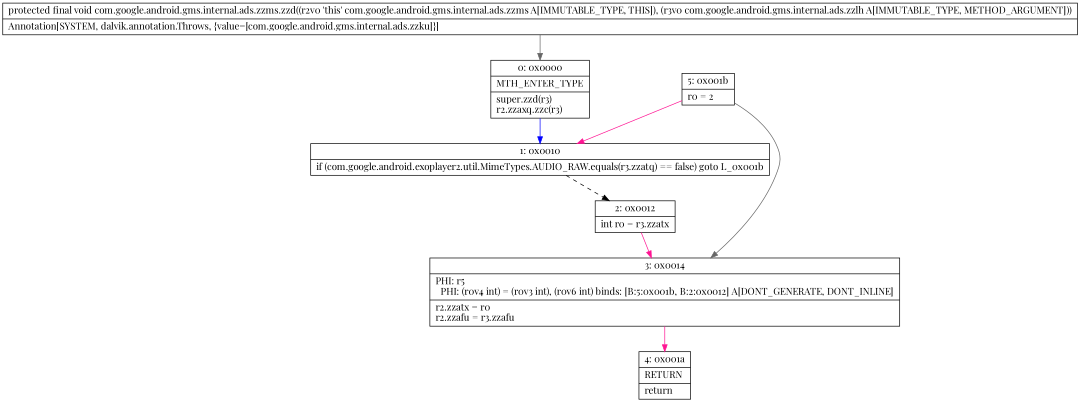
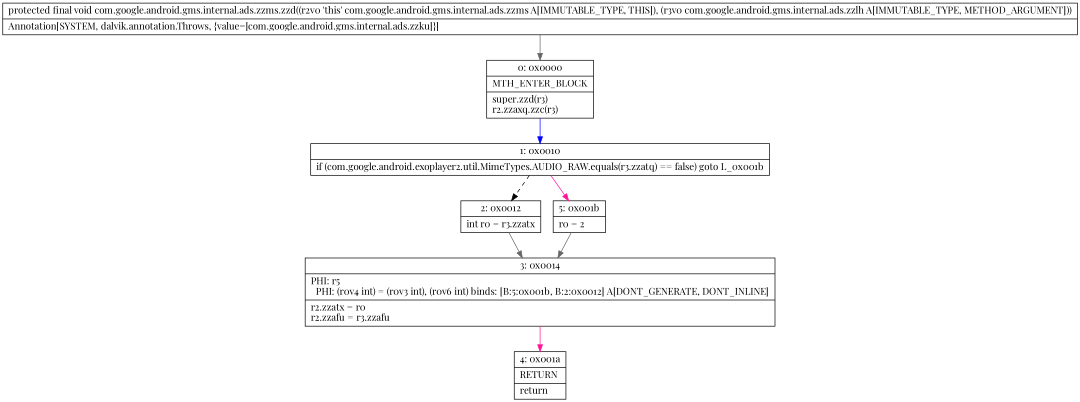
(540, 84) -> (540, 84)
(633, 121) -> (558, 185)
(645, 242) -> (514, 242)
